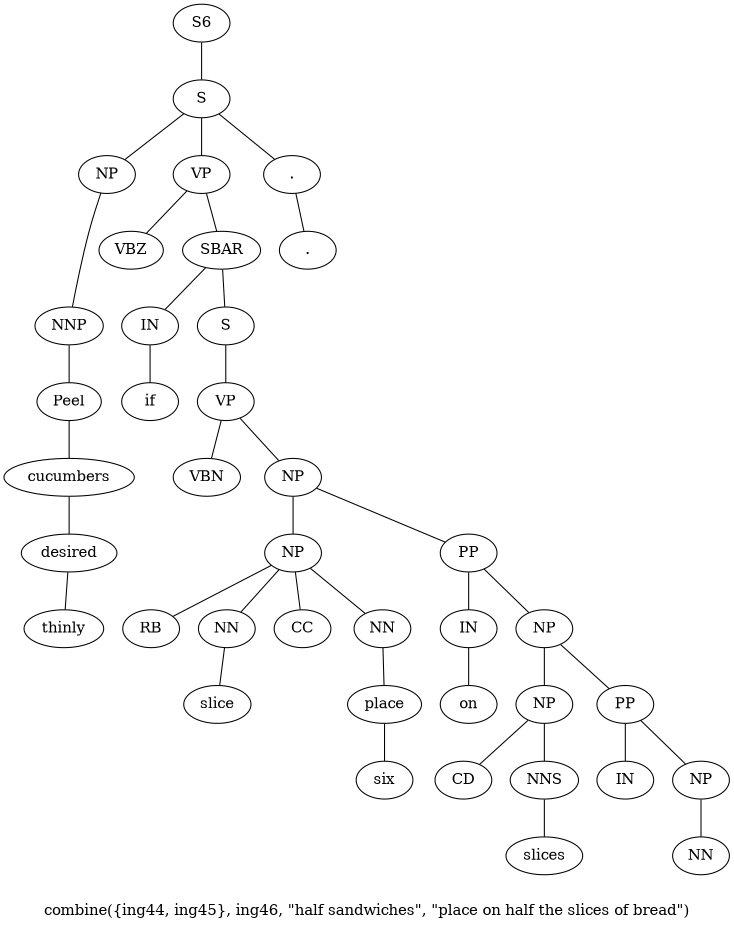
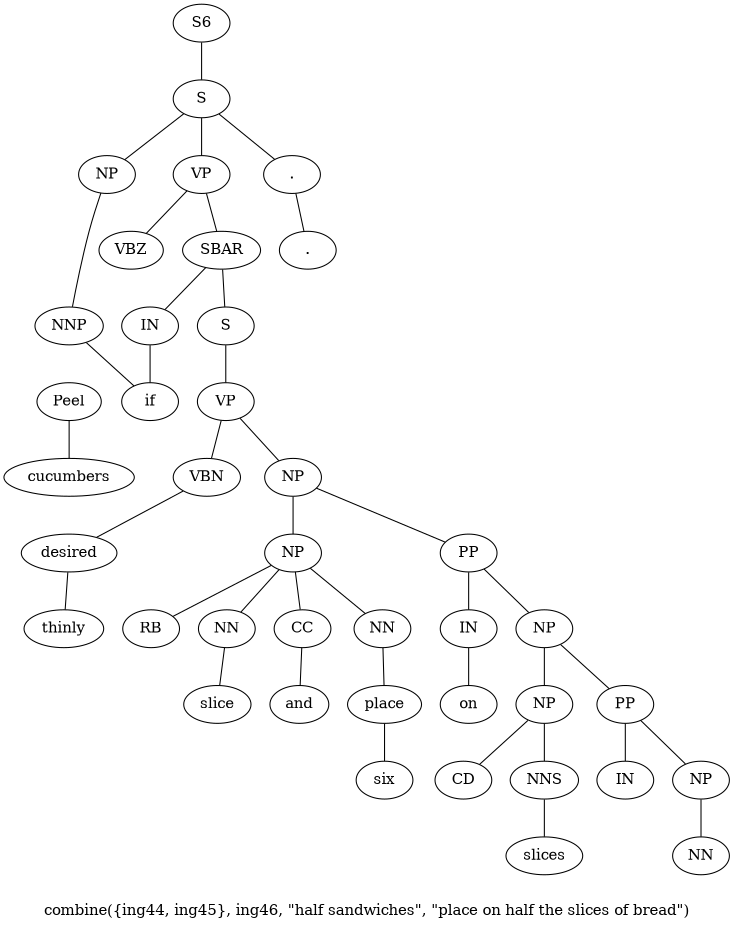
(69, 364) -> (110, 364)
(69, 515) -> (140, 514)
none -> (299, 704)
